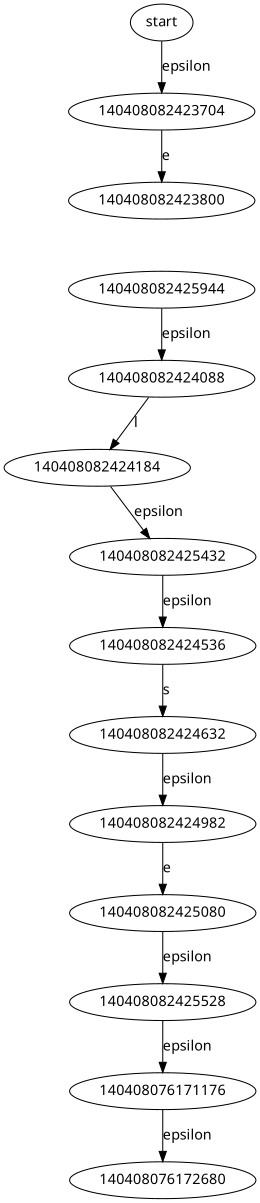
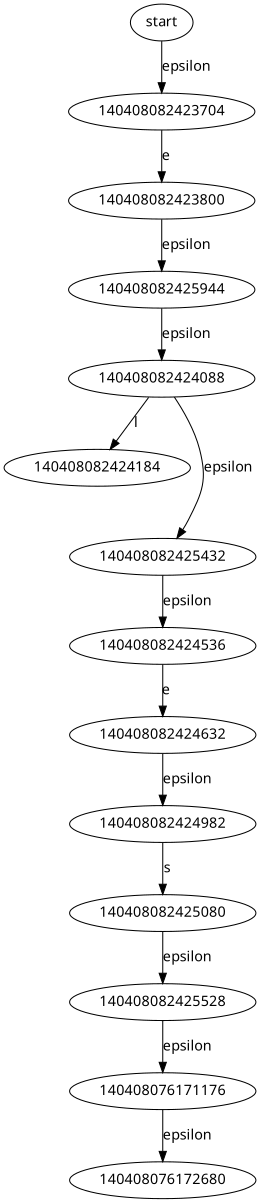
none -> (162, 240)
(127, 508) -> (202, 462)
(166, 690) -> (166, 690)
(167, 869) -> (167, 869)
